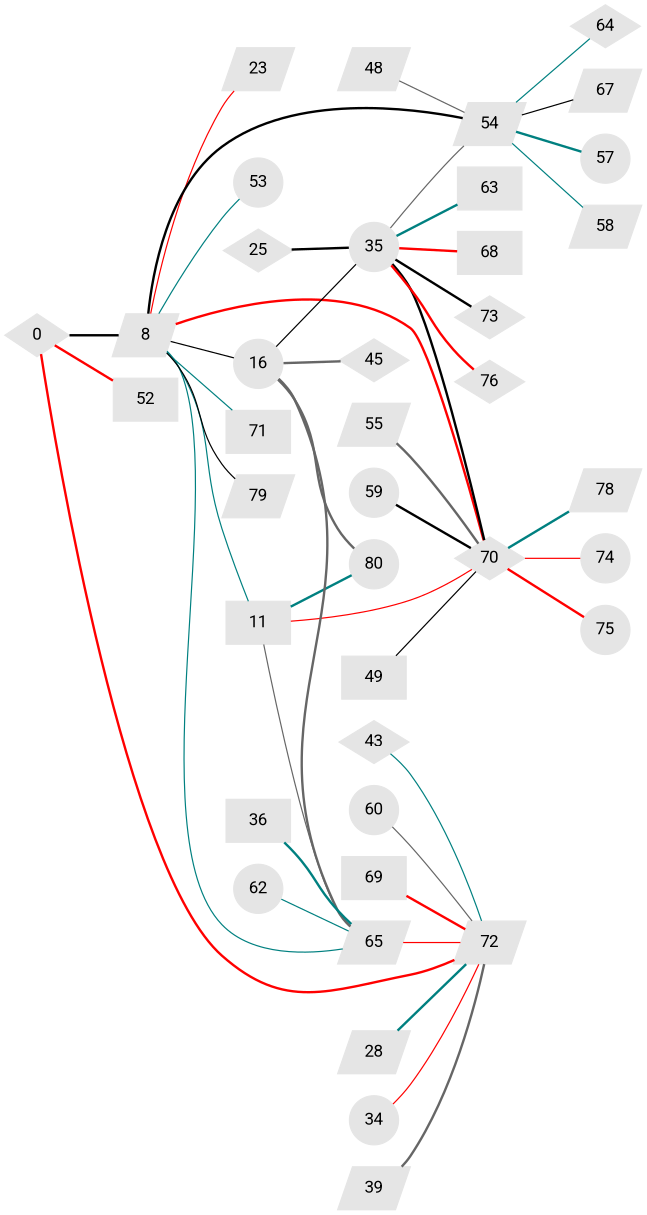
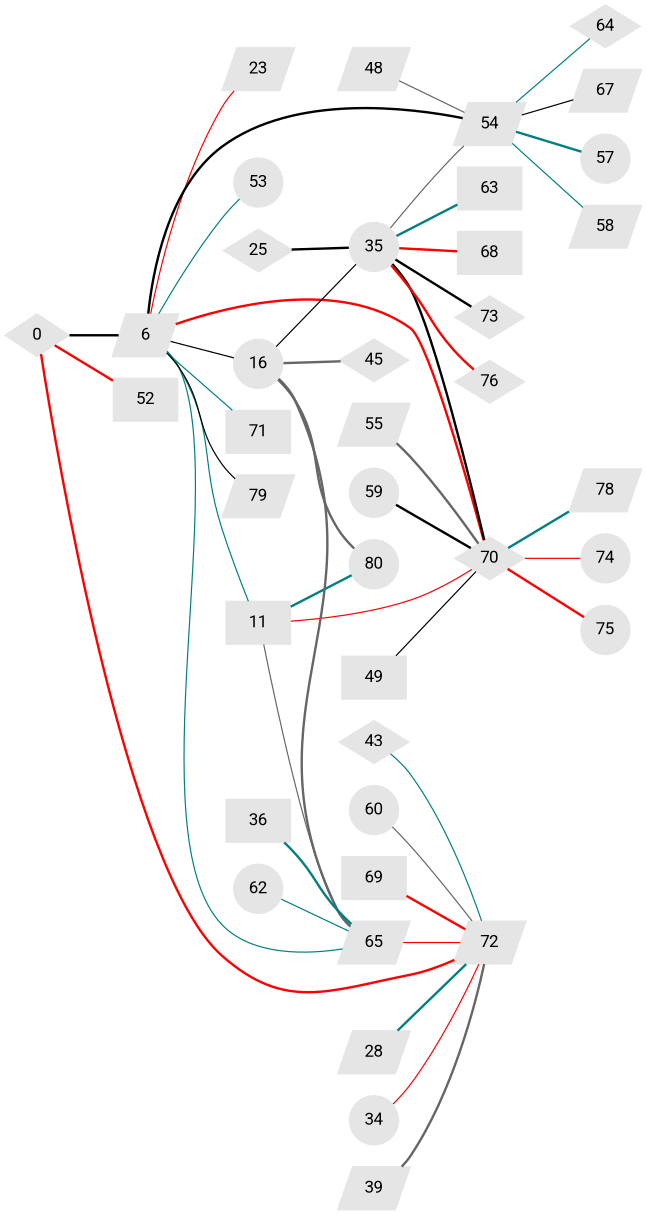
(146, 335) -> (146, 335)
